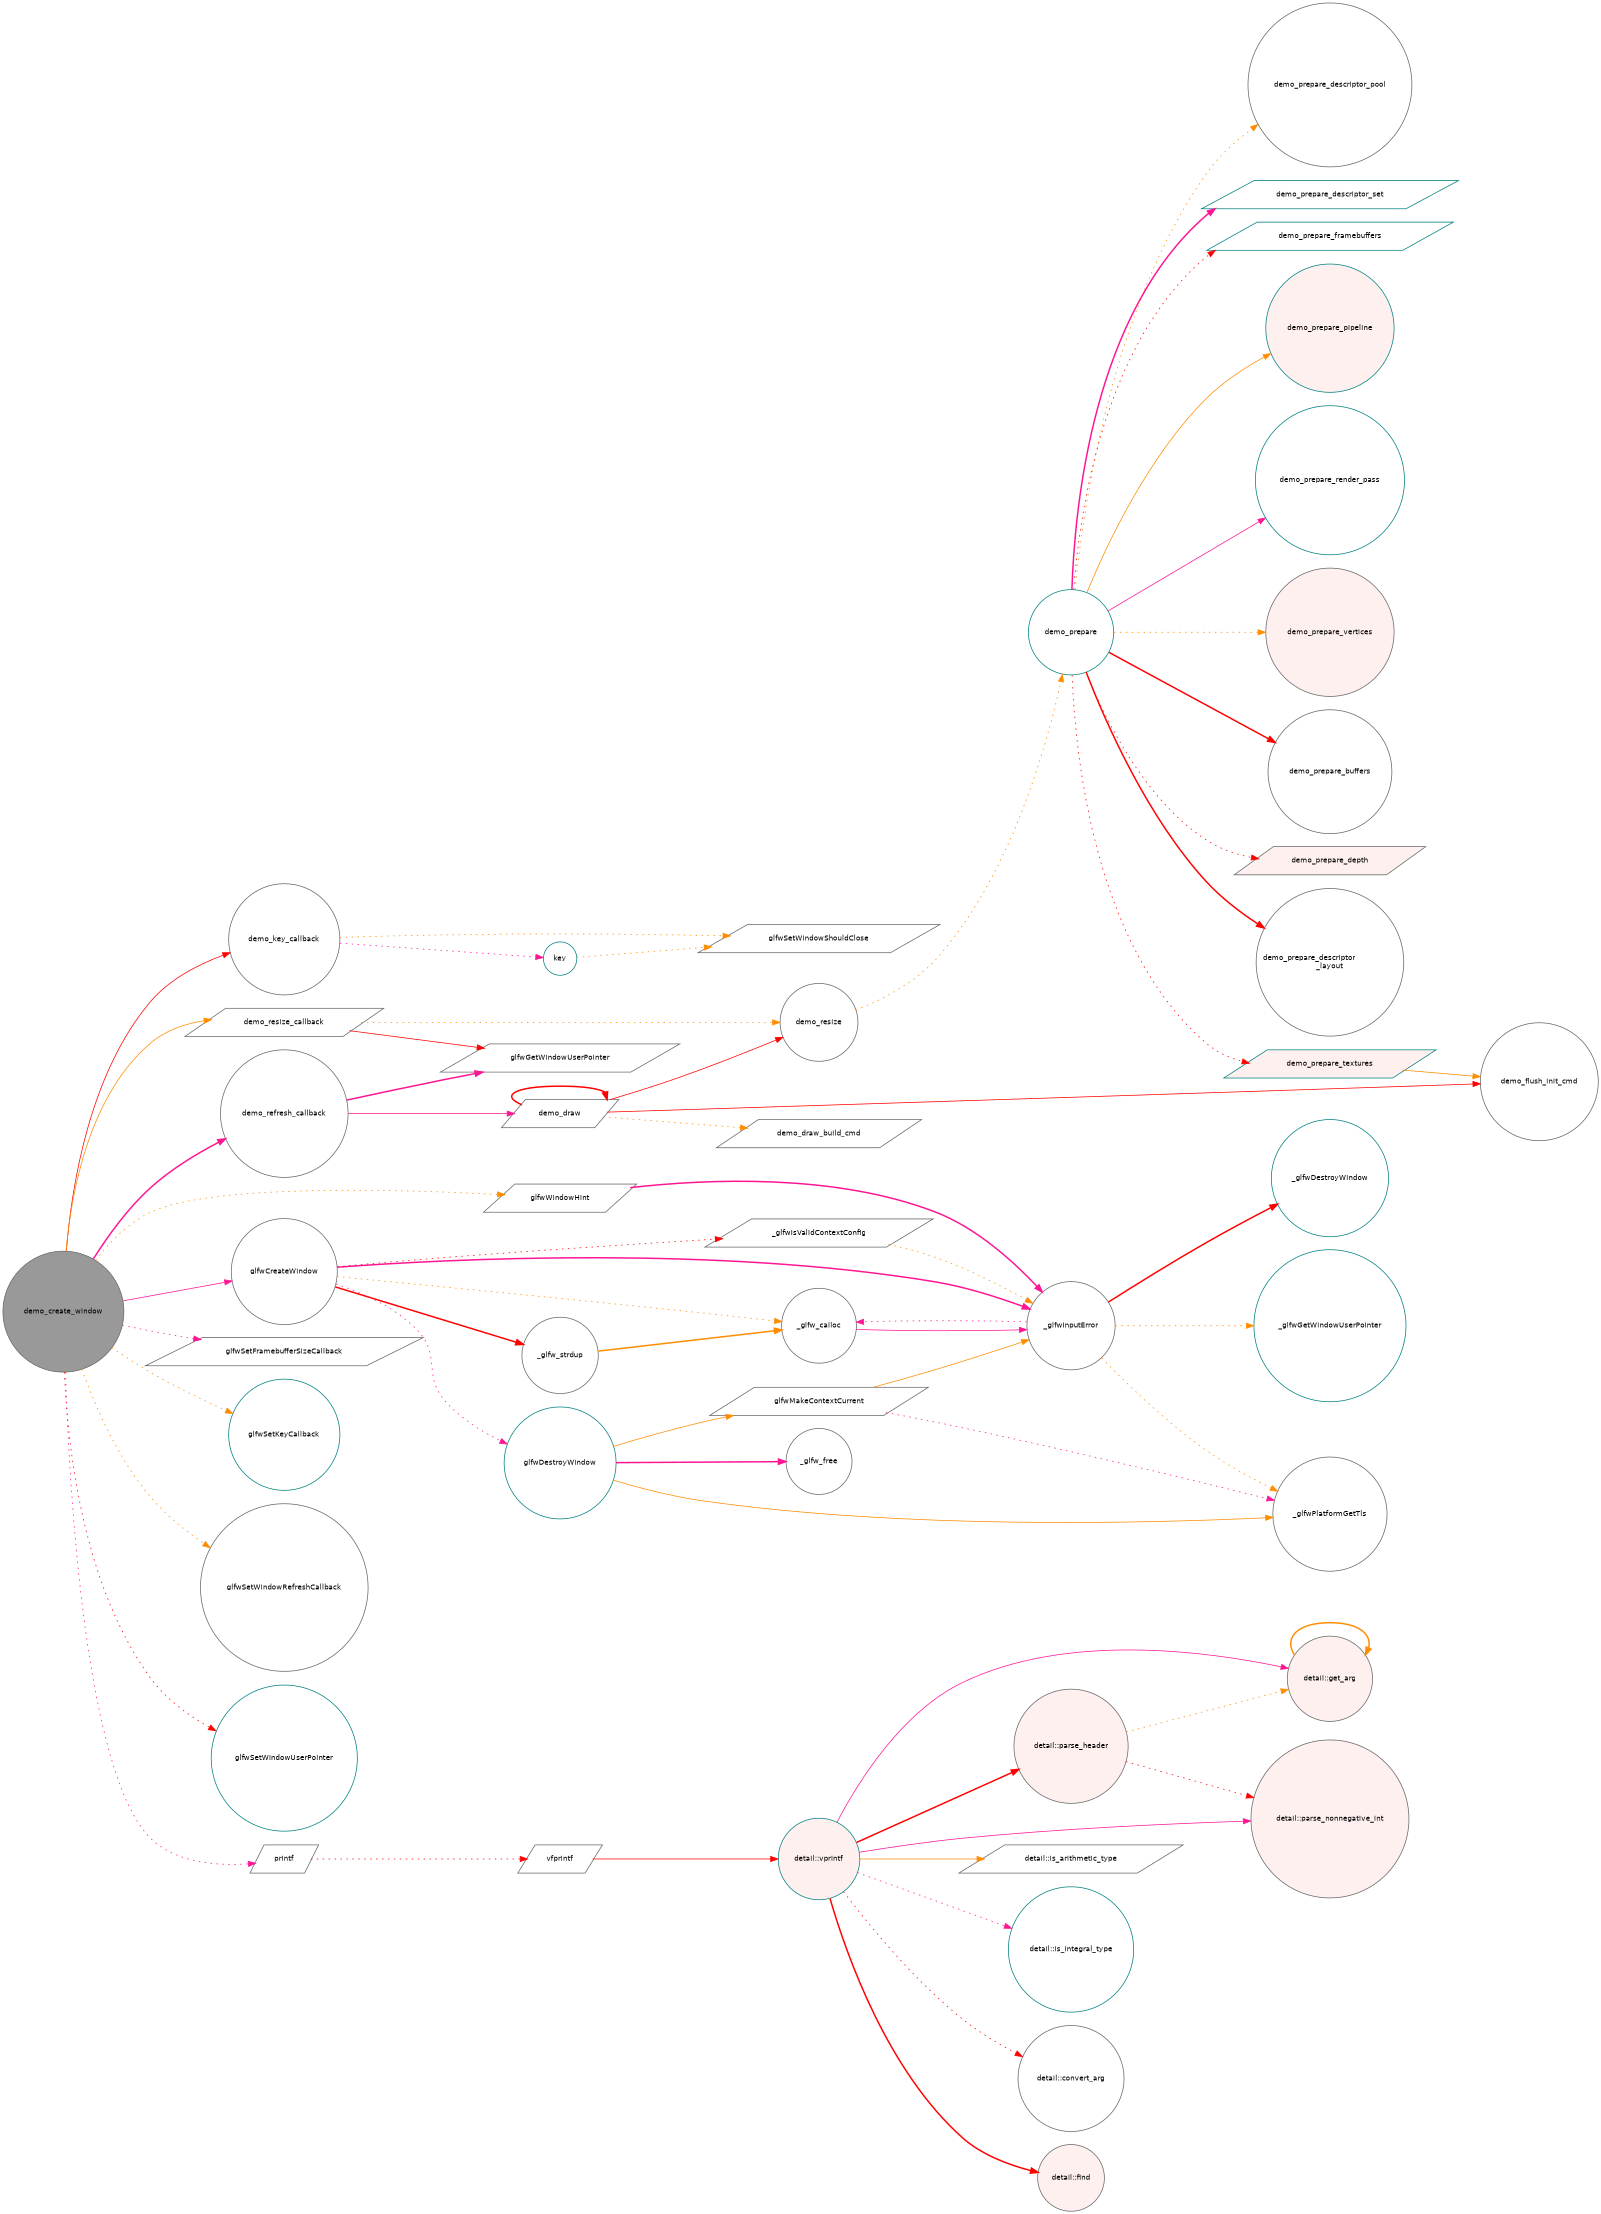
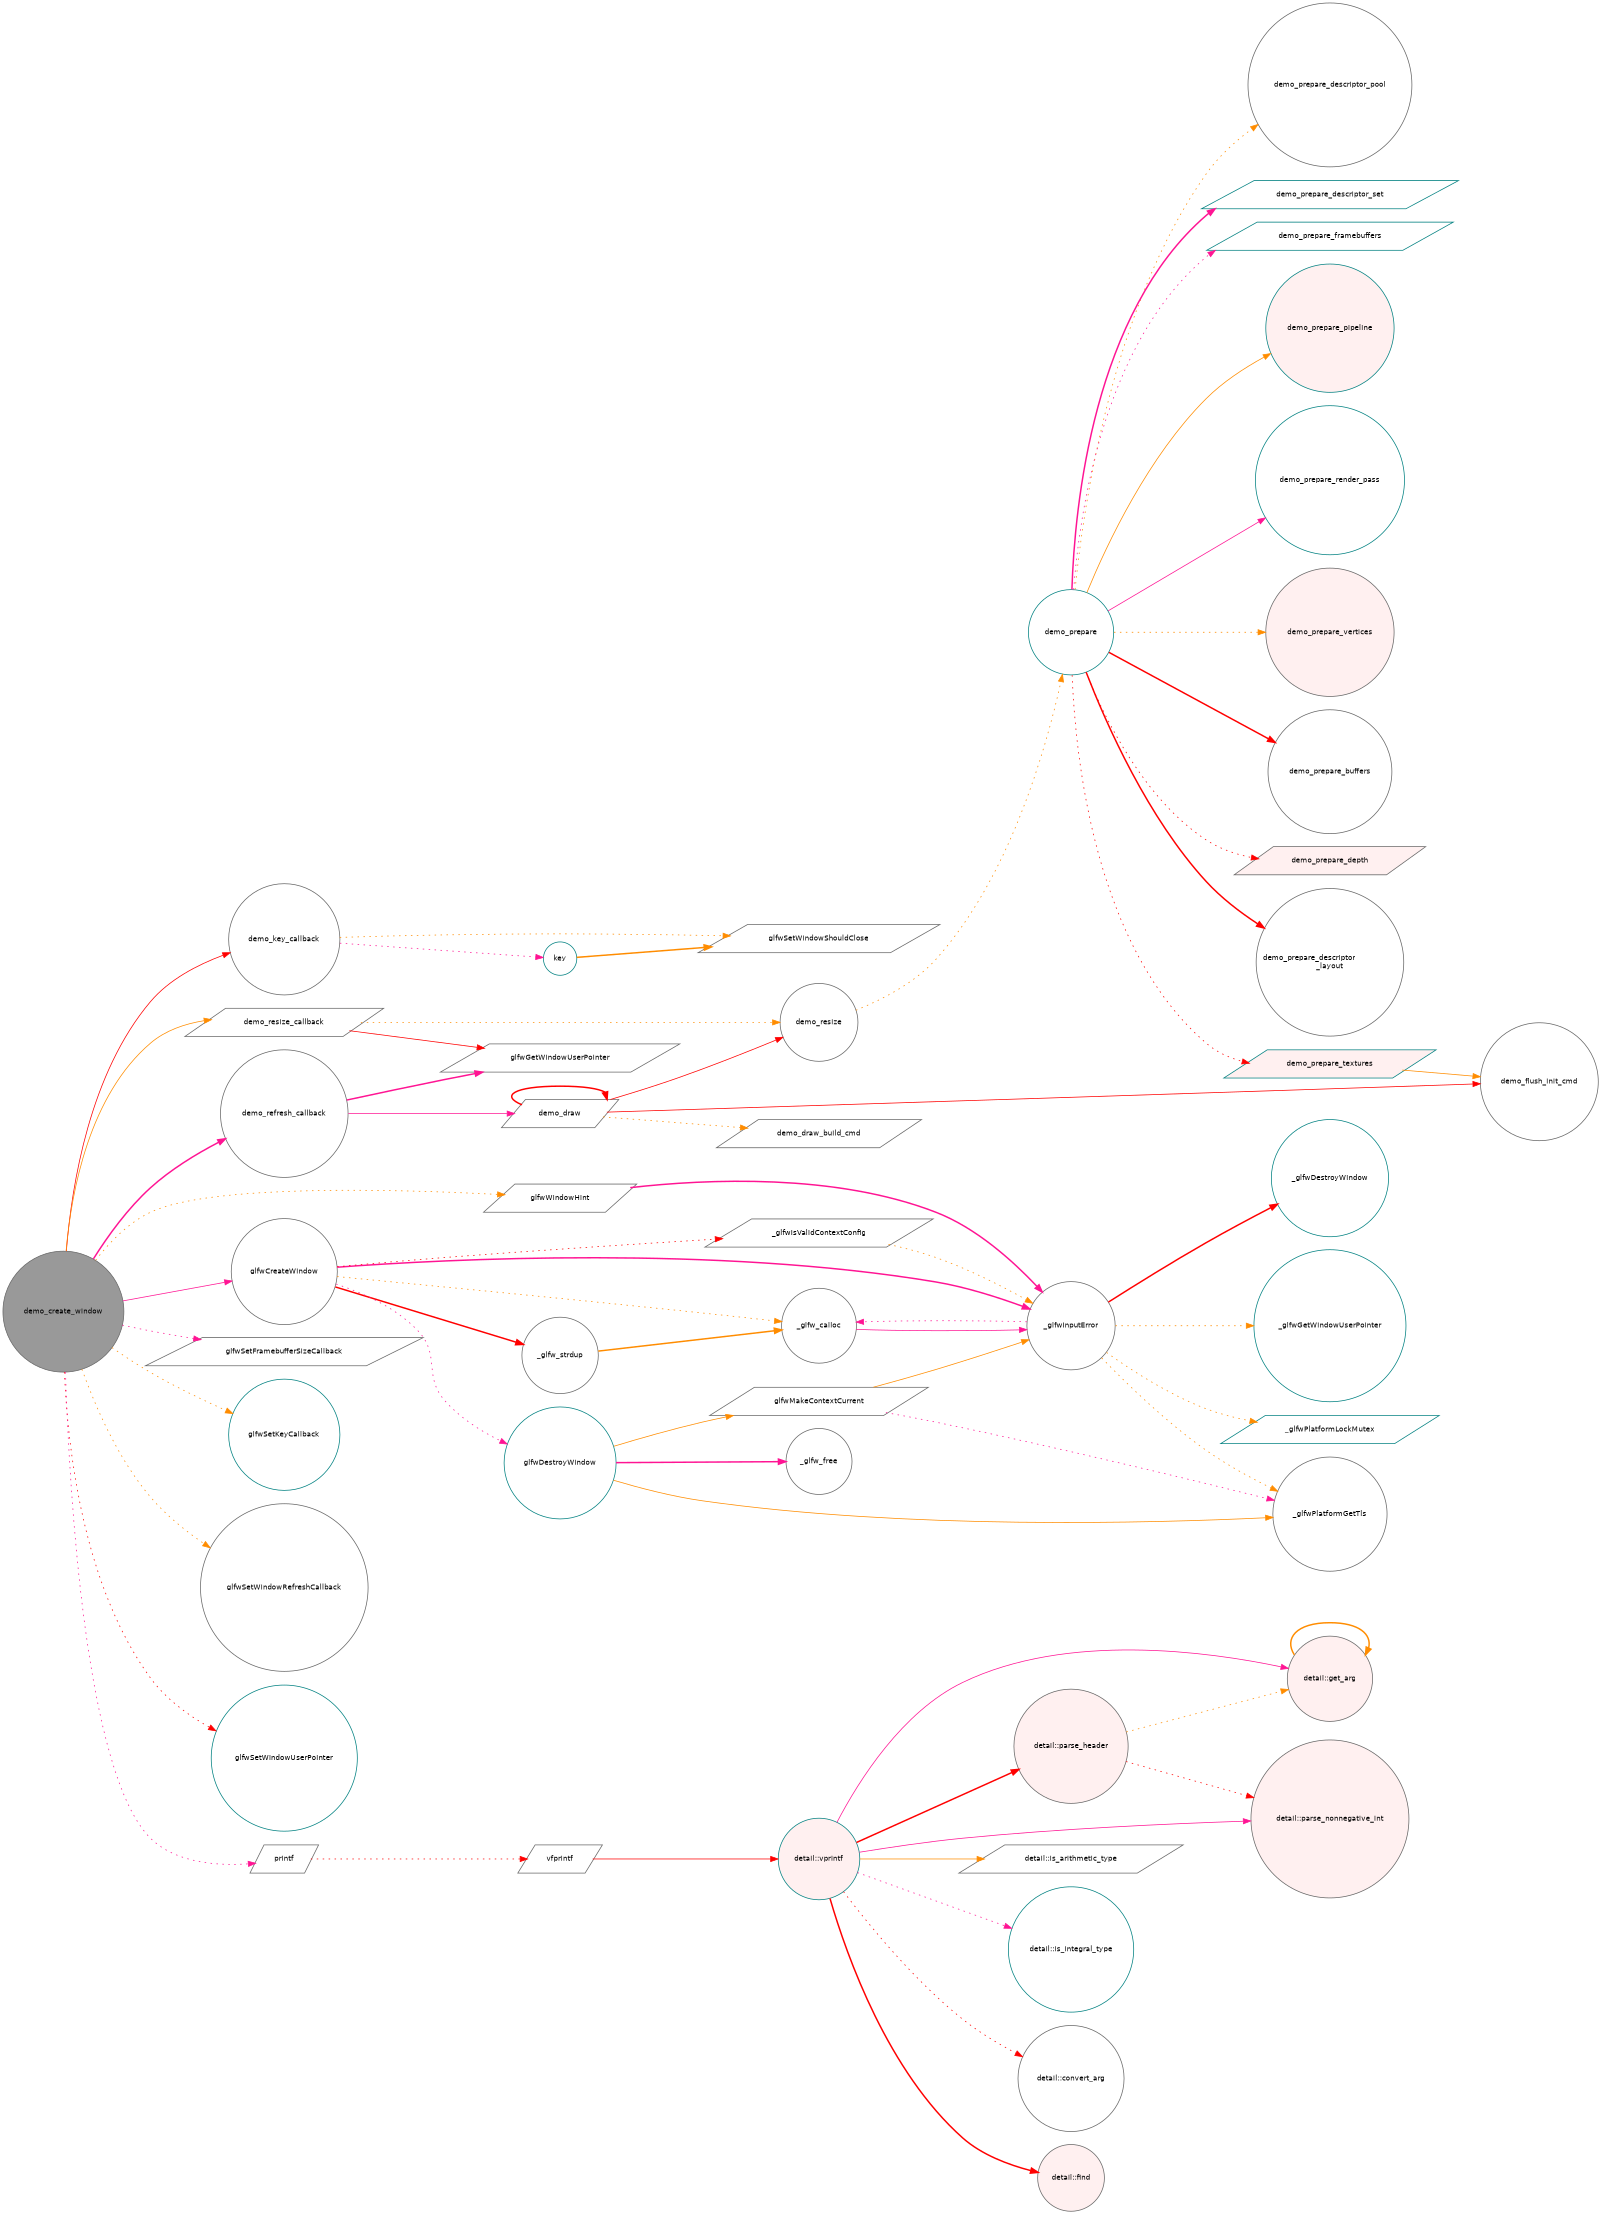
(1113, 400) -> (1113, 400)
(640, 952) -> (640, 952)
none -> (1330, 1430)
